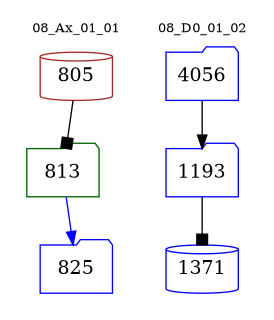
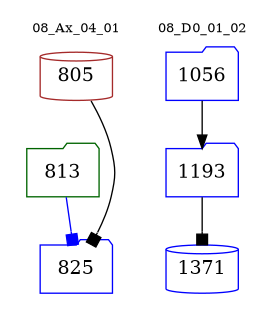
(76, 29) -> (76, 29)
(202, 76) -> (202, 76)
(71, 118) -> (114, 166)
(69, 214) -> (69, 214)
